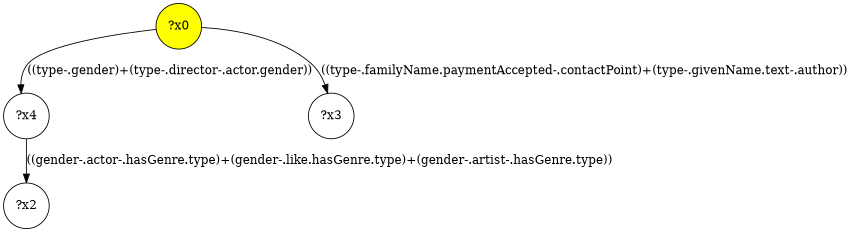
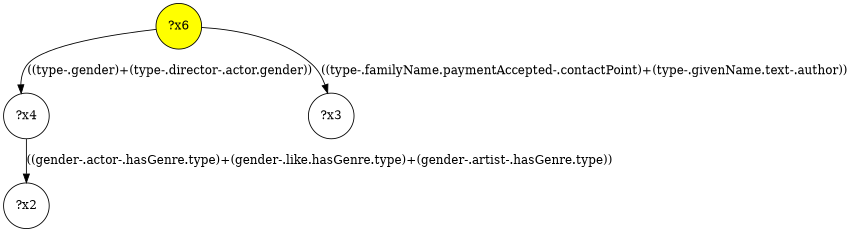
(179, 26) -> (179, 26)
